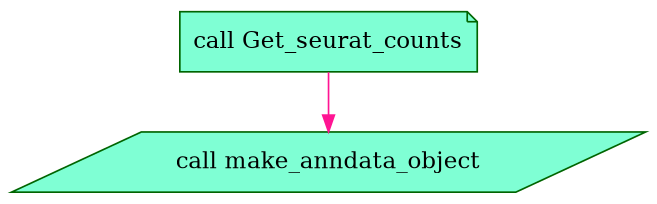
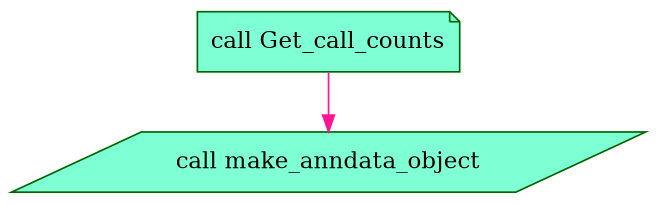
(329, 42) -> (329, 42)
